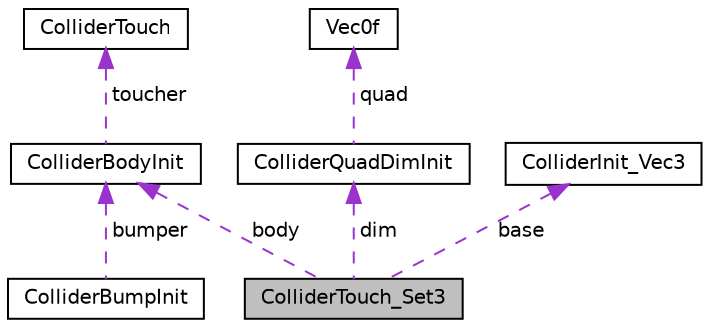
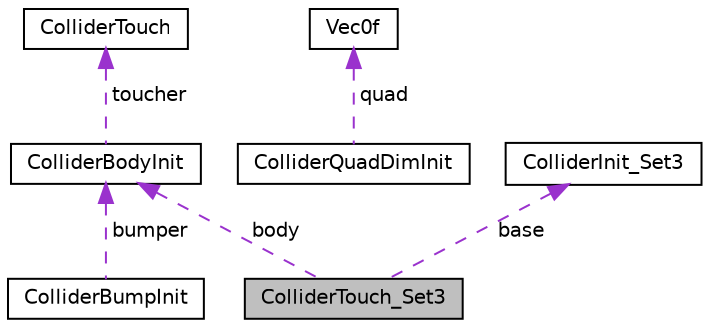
(604, 164) -> (604, 164)
(354, 241) -> none
